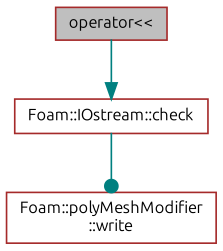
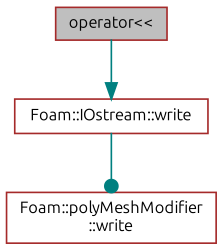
(111, 116) -> (111, 116)
